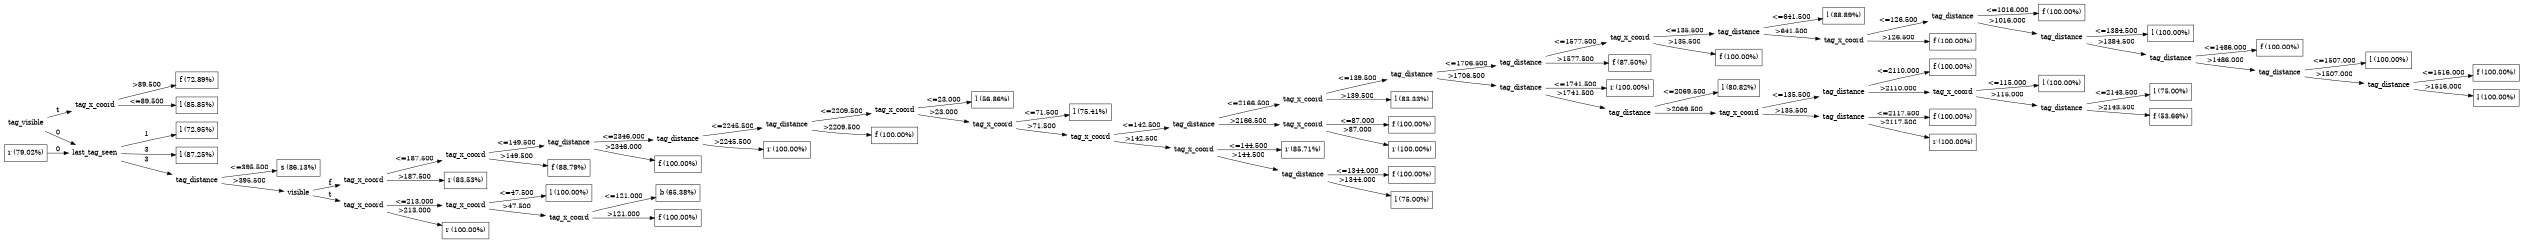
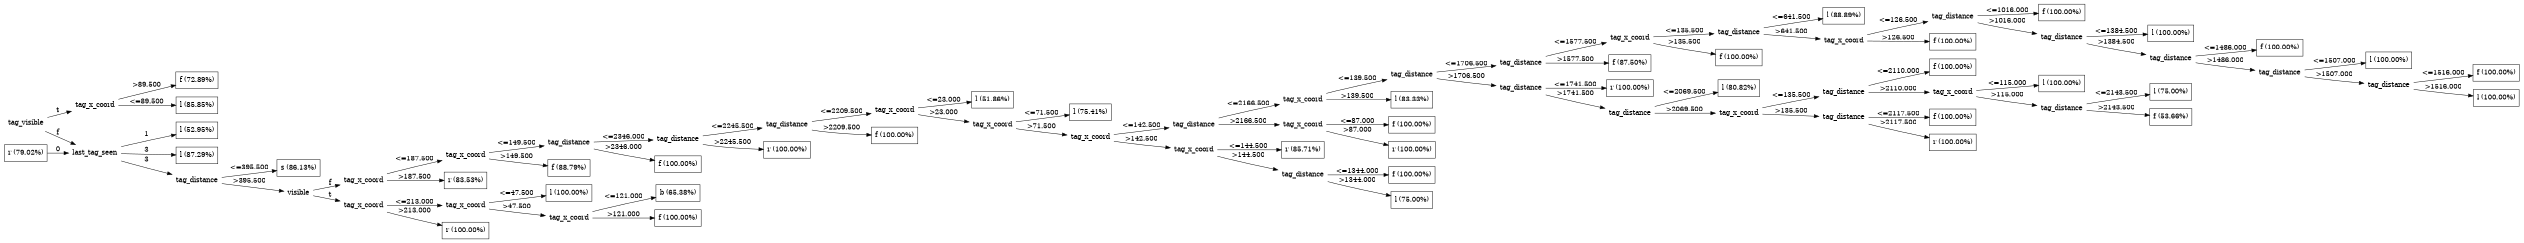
(992, 100) -> (992, 100)
(197, 130) -> (197, 130)
(58, 133) -> (58, 133)
(197, 155) -> (197, 155)
